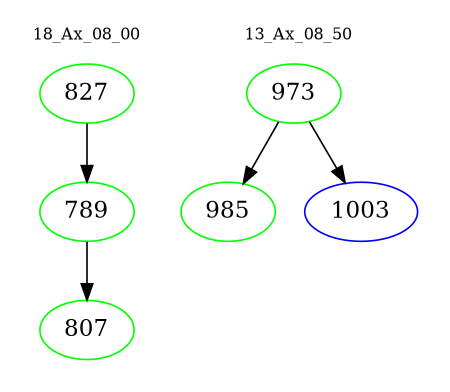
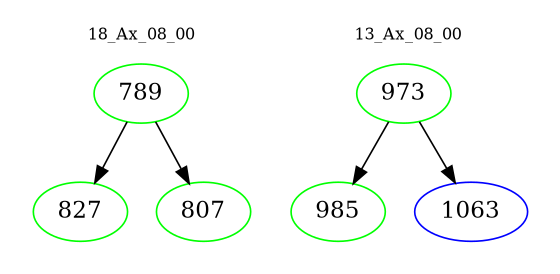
(299, 35) -> (409, 35)
(87, 145) -> (115, 145)
(361, 212) -> (471, 212)
